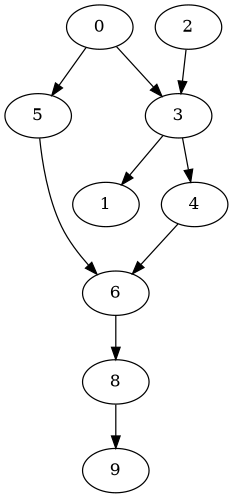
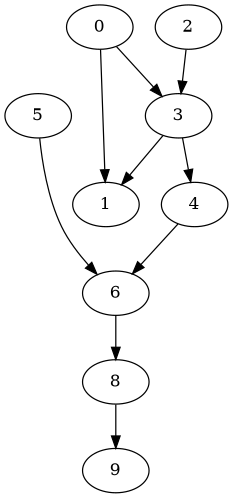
(73, 66) -> (103, 109)
